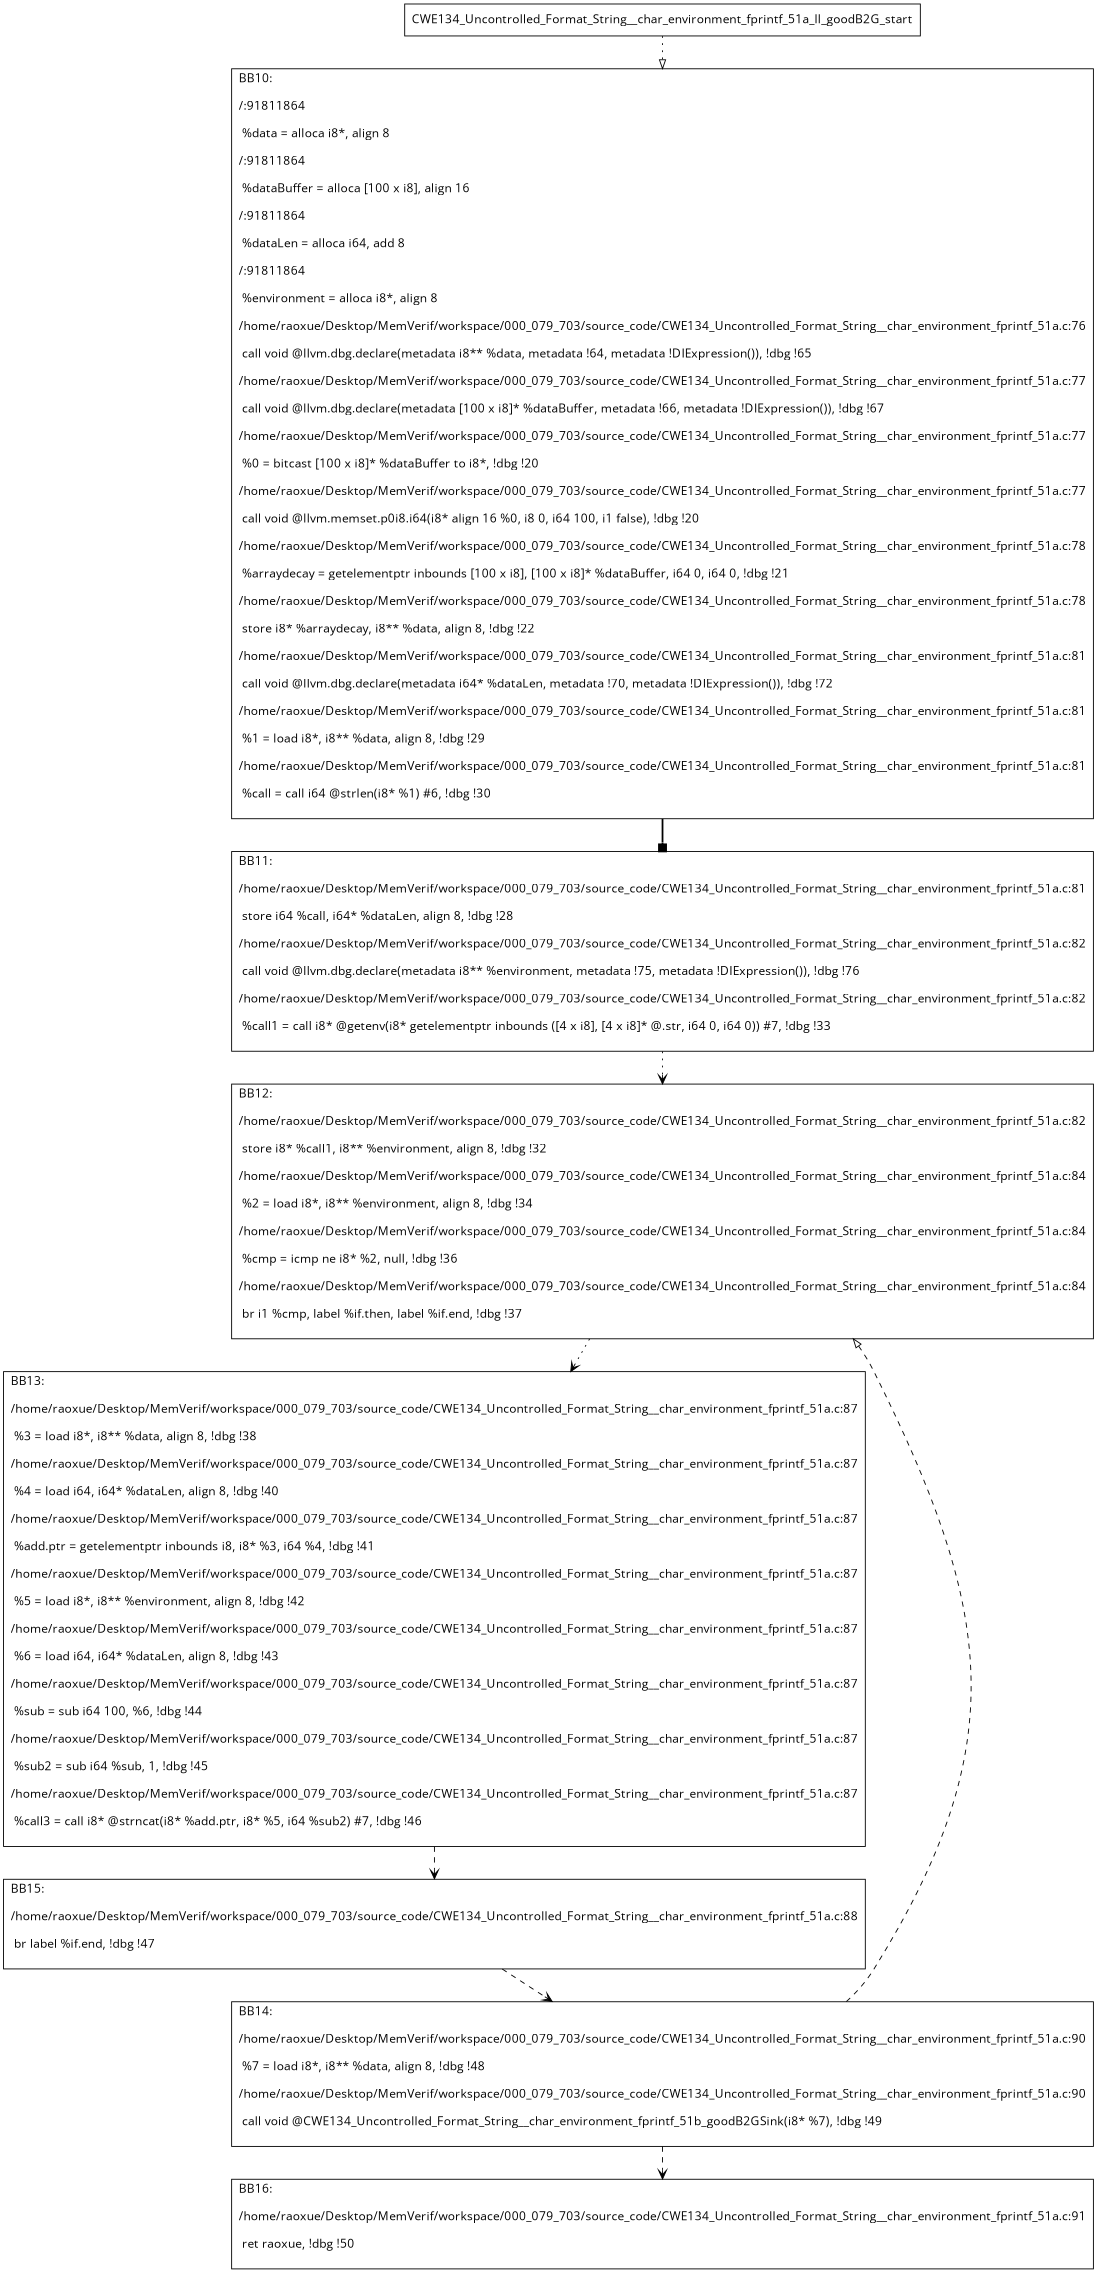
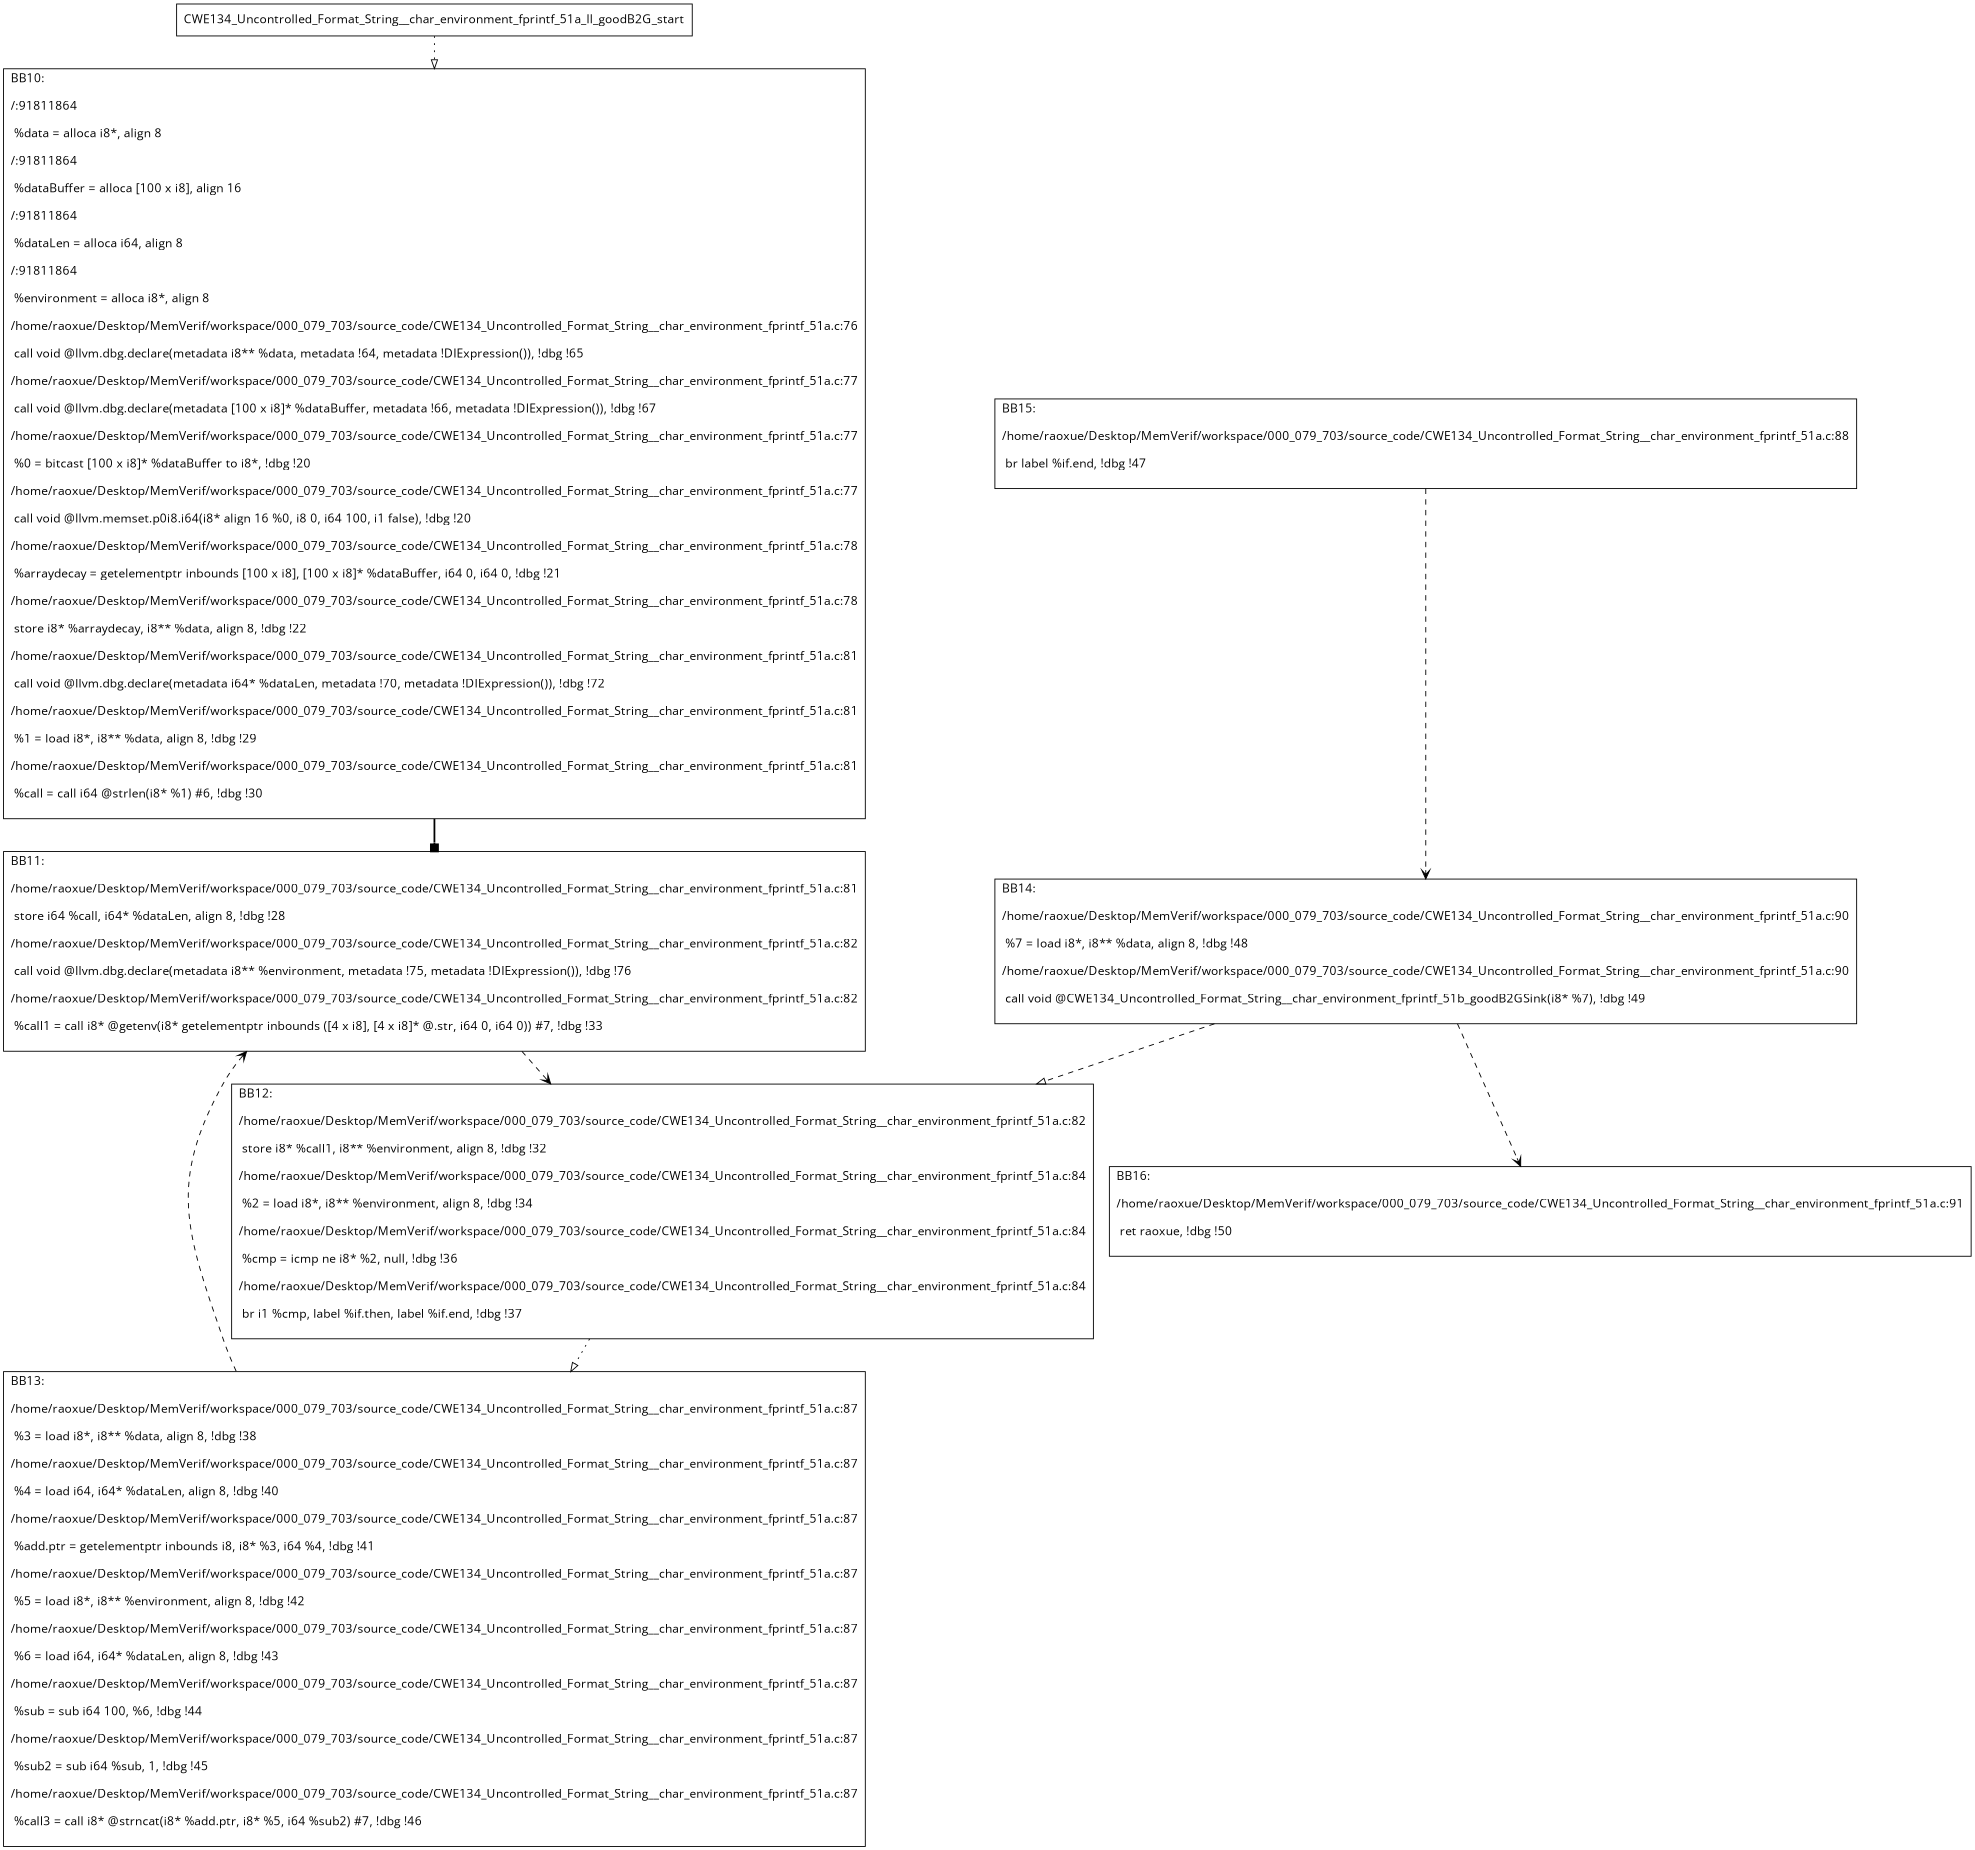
(322, 244) -> (97, 244)
(663, 1063) -> (533, 1064)
(582, 1351) -> (582, 1351)
(434, 1858) -> (189, 1212)
